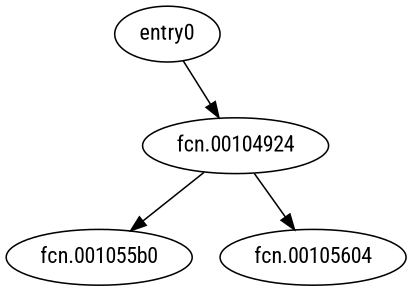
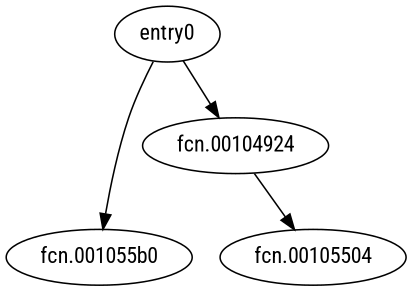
(174, 197) -> (123, 136)
(313, 257) -> (313, 257)
